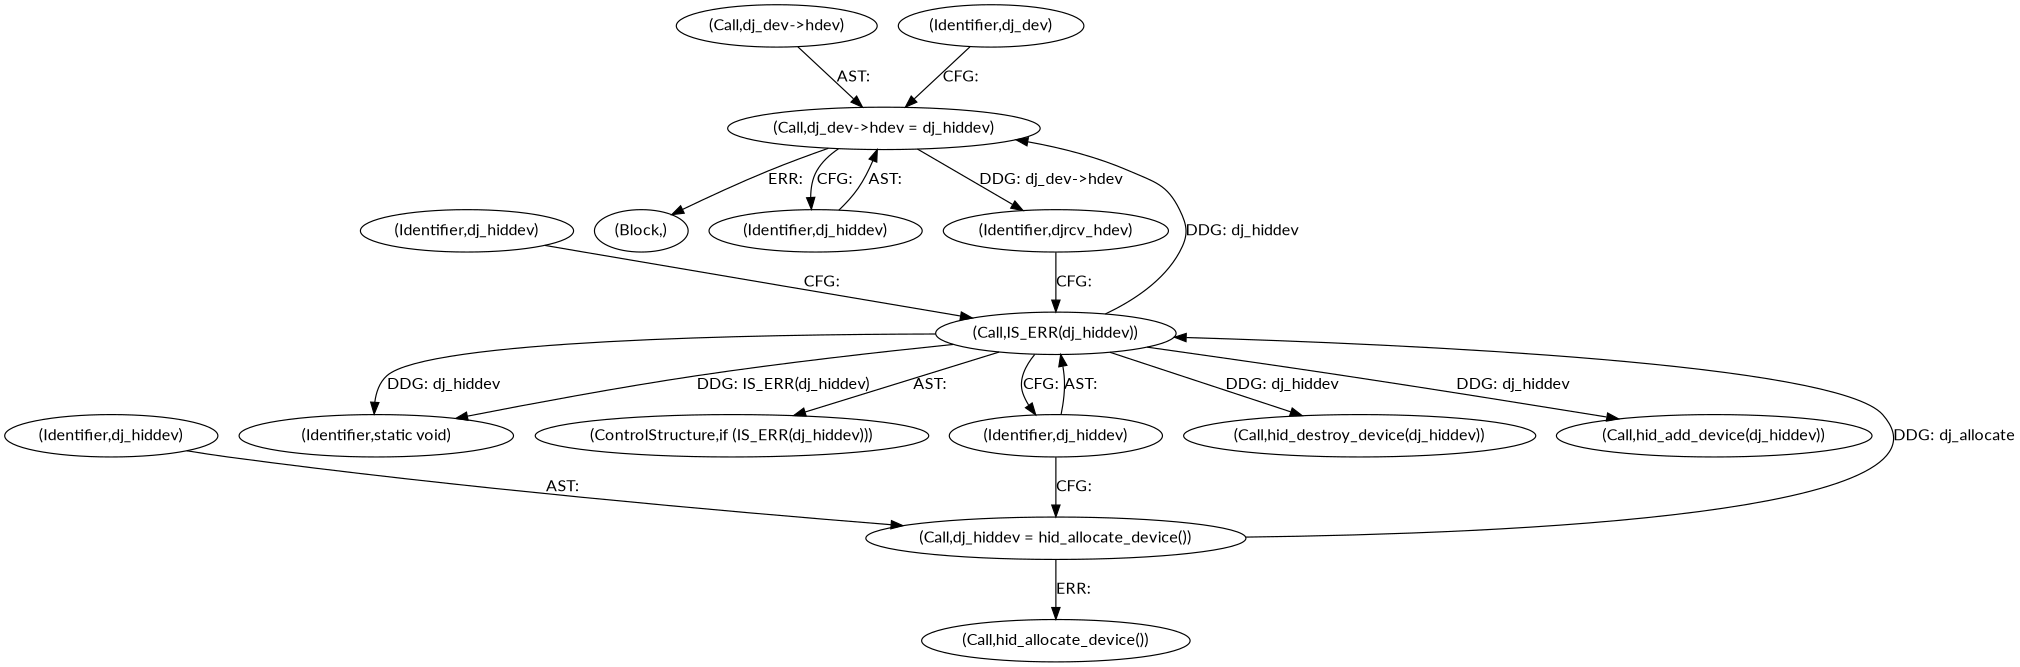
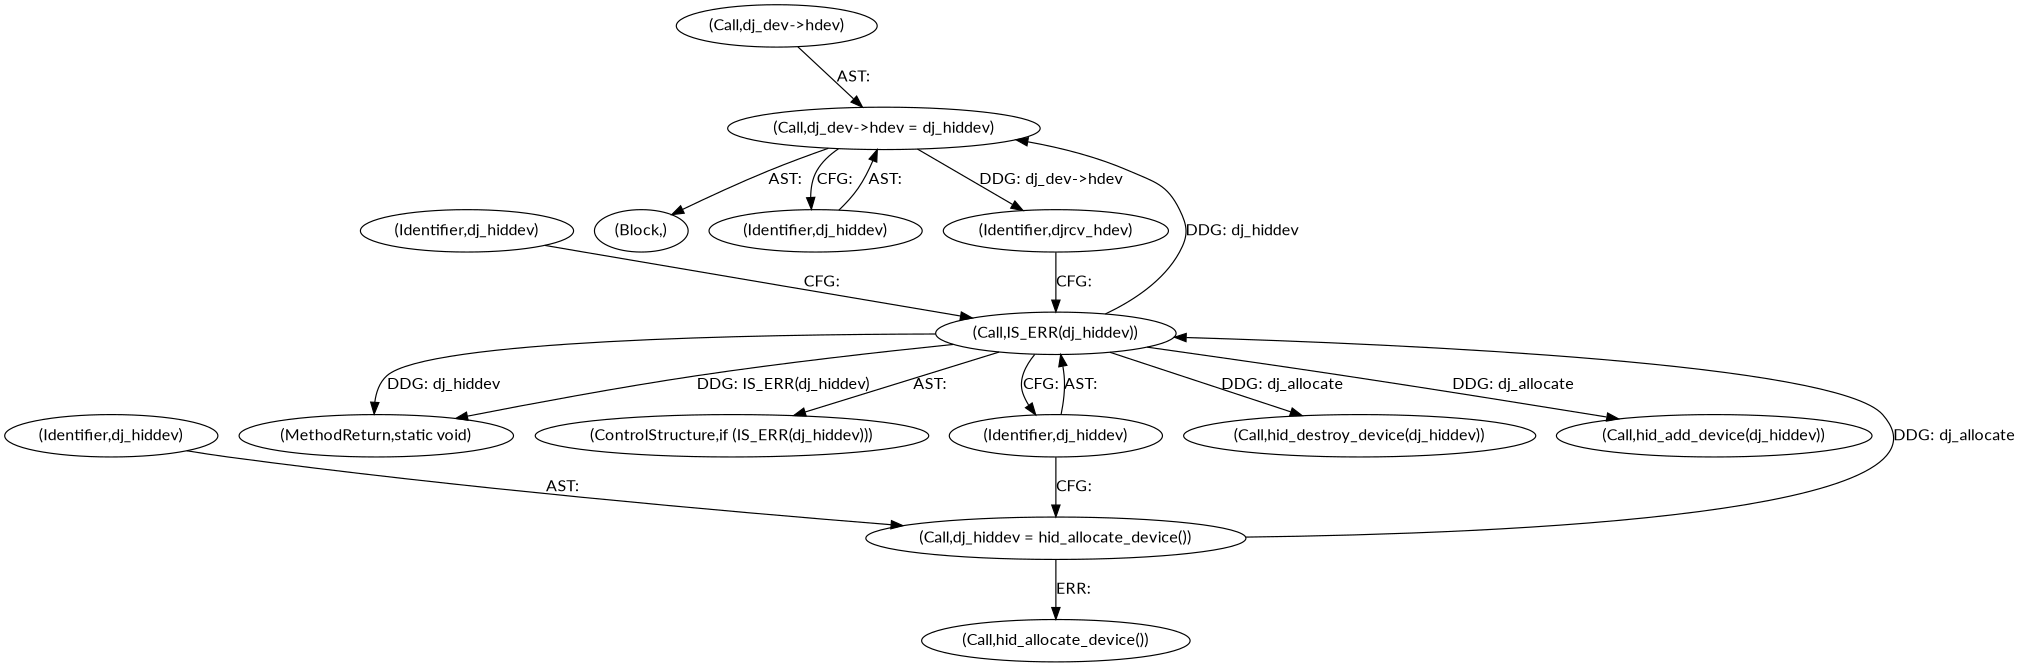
(991, 26) -> none
(788, 180) -> (788, 180)
(1283, 385) -> (1283, 385)
(1513, 385) -> (1513, 385)
(376, 436) -> (376, 436)
